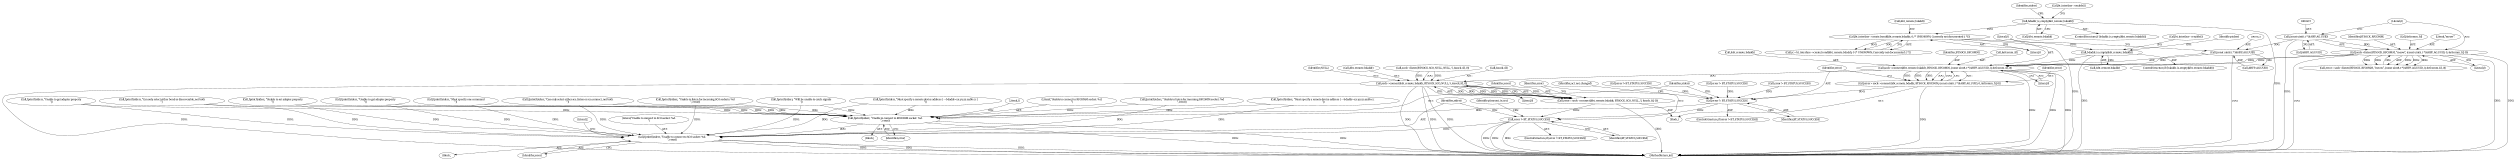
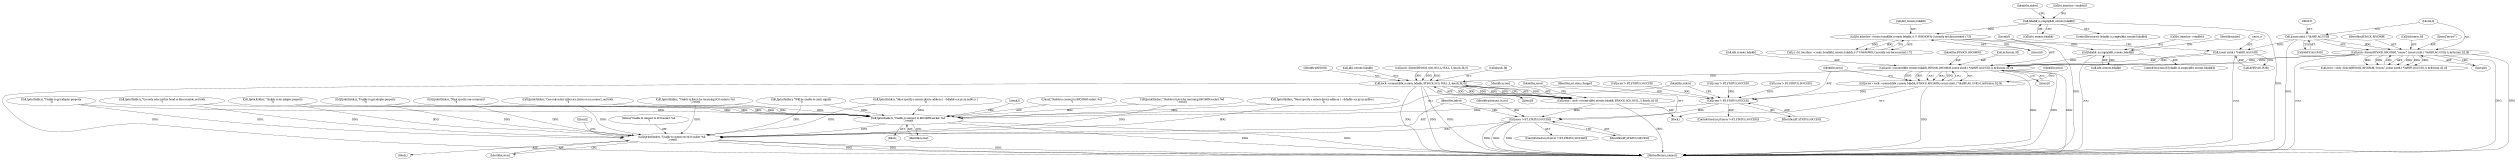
(1319, 68) -> (1315, 68)
(1575, 84) -> (1575, 84)
(1661, 156) -> (1662, 156)
